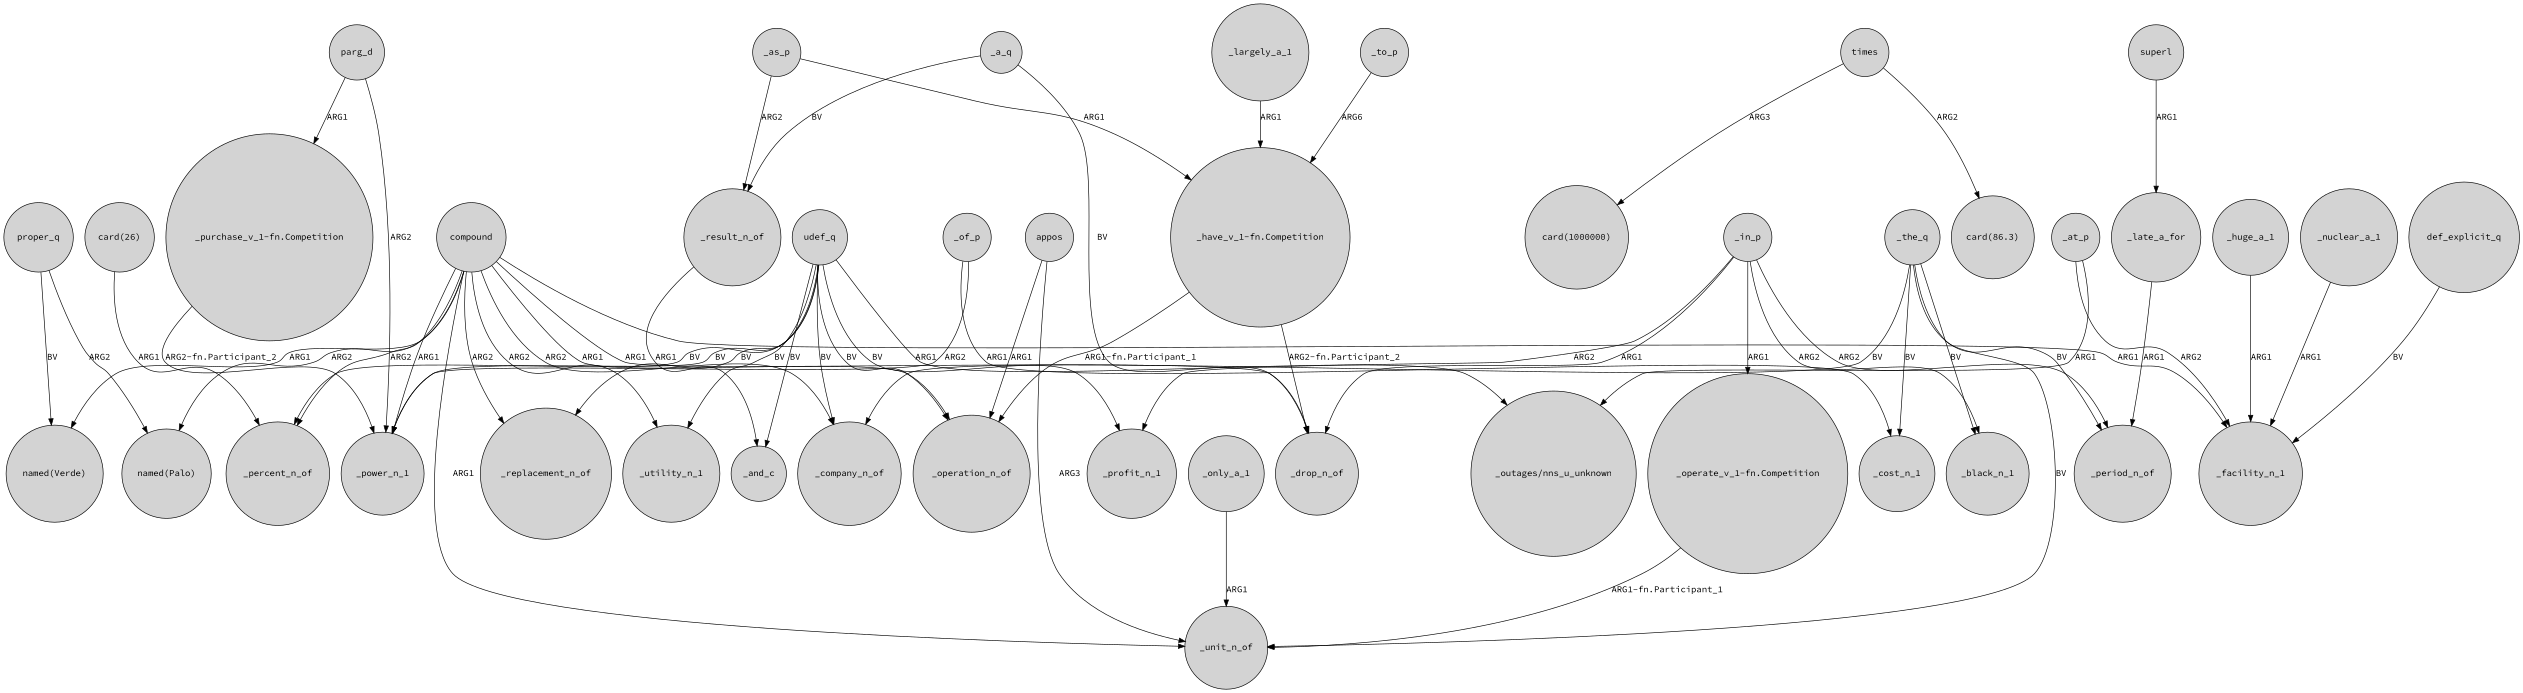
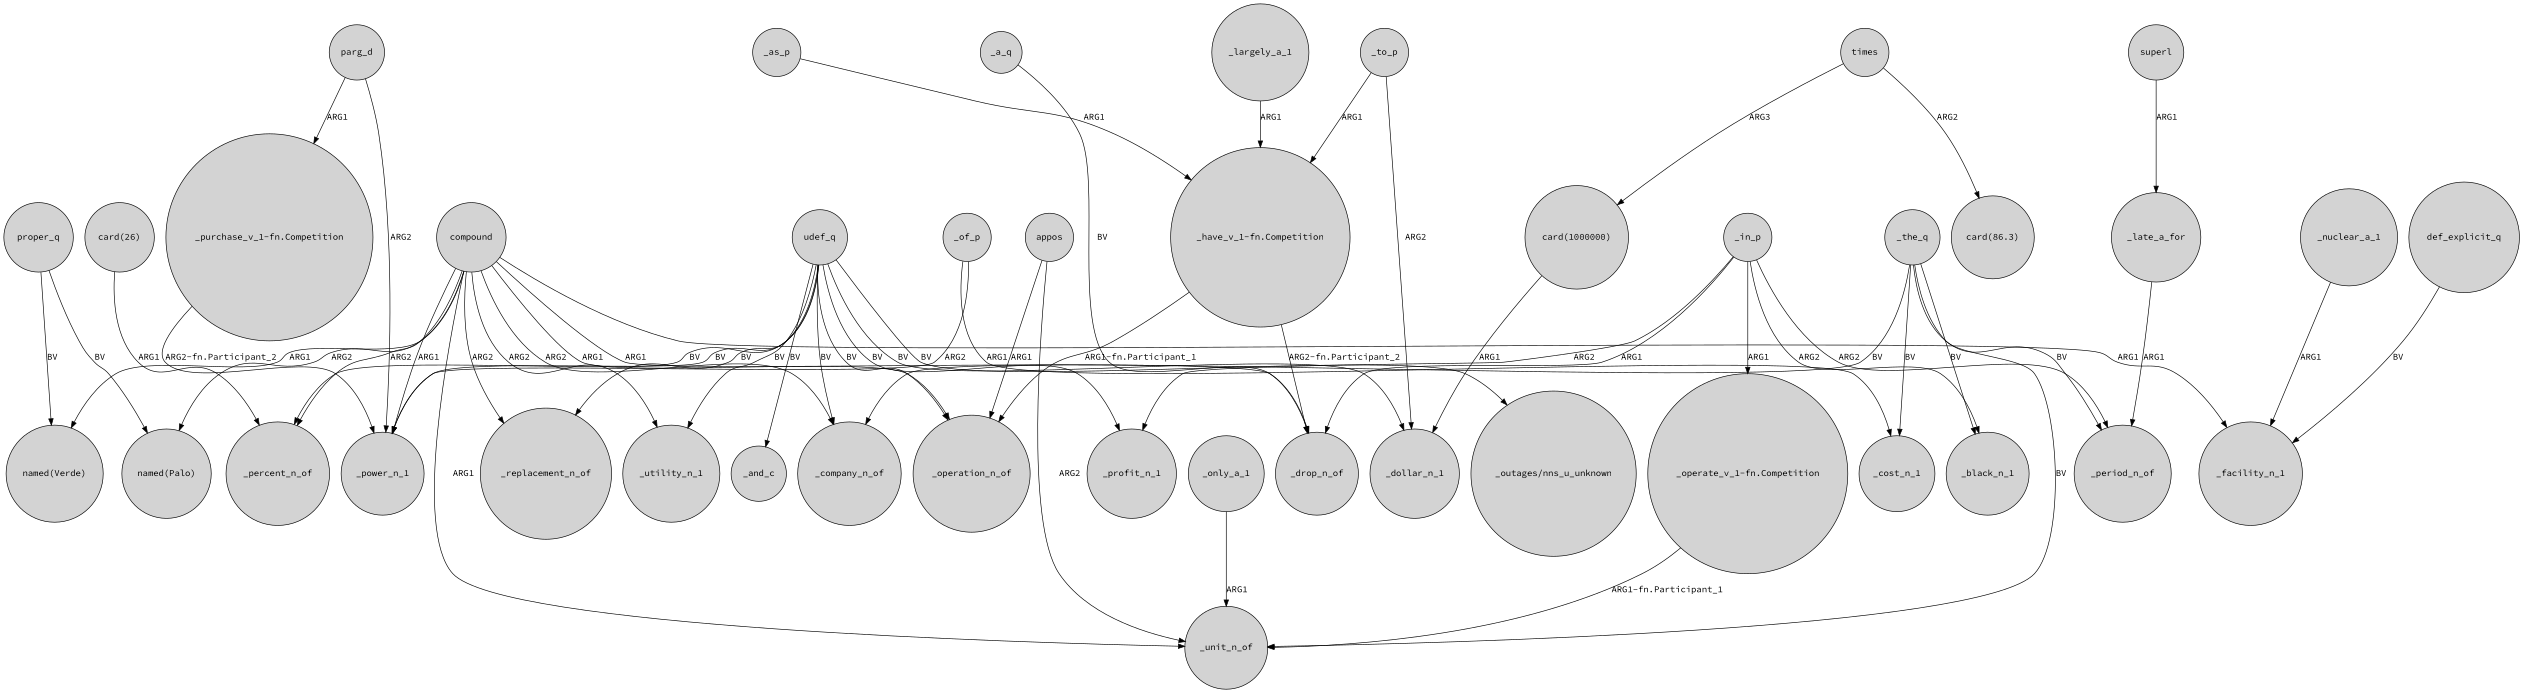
(1352, 117) -> (1352, 117)
(732, 237) -> none
(2076, 237) -> none
(2251, 237) -> none
(100, 357) -> (100, 357)
(926, 357) -> (926, 357)
(1070, 474) -> (1070, 474)
none -> (1415, 474)
